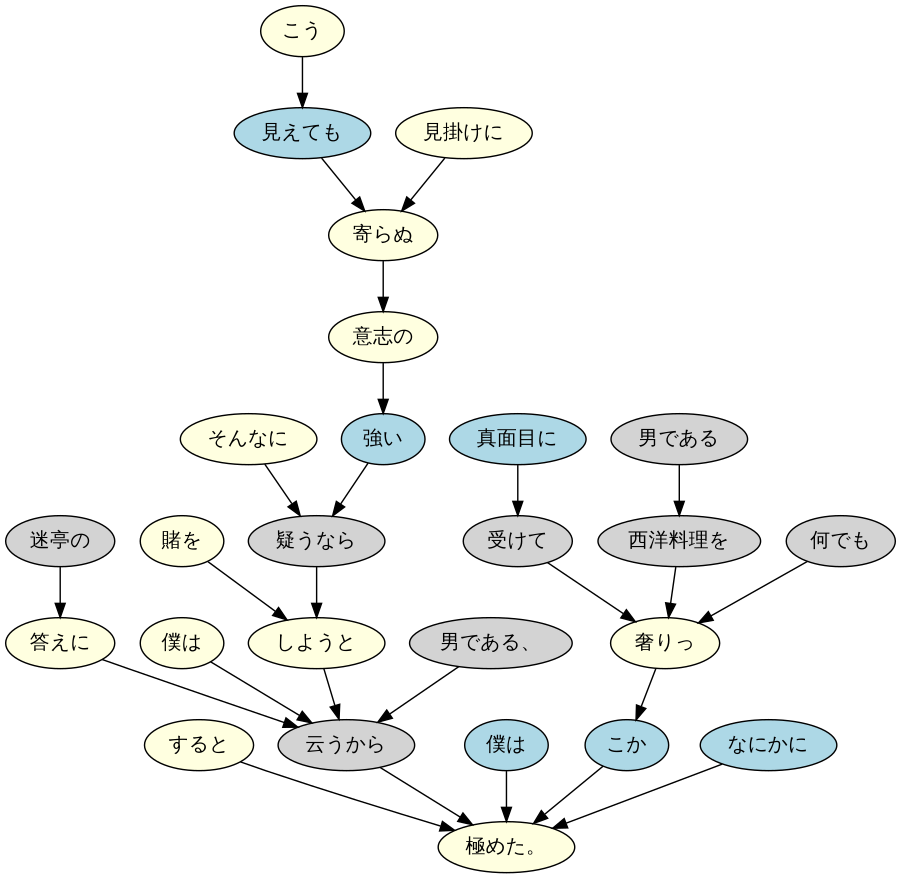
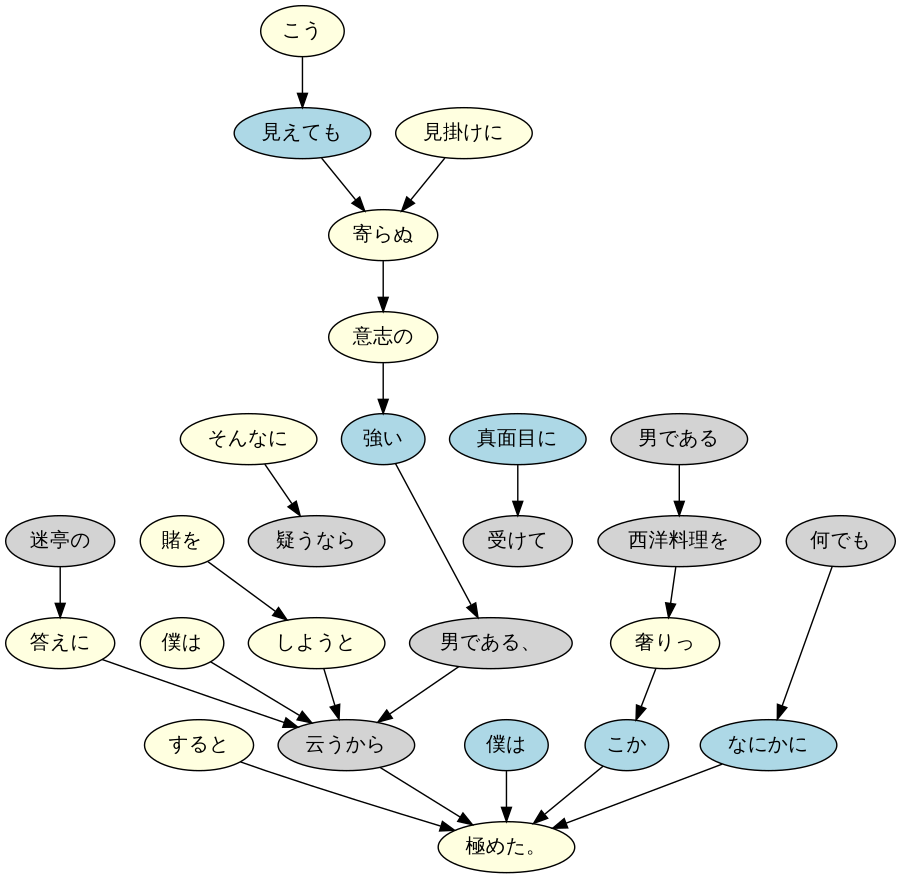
(354, 484) -> (433, 534)
(317, 585) -> none
(585, 588) -> none
(759, 589) -> (807, 636)
